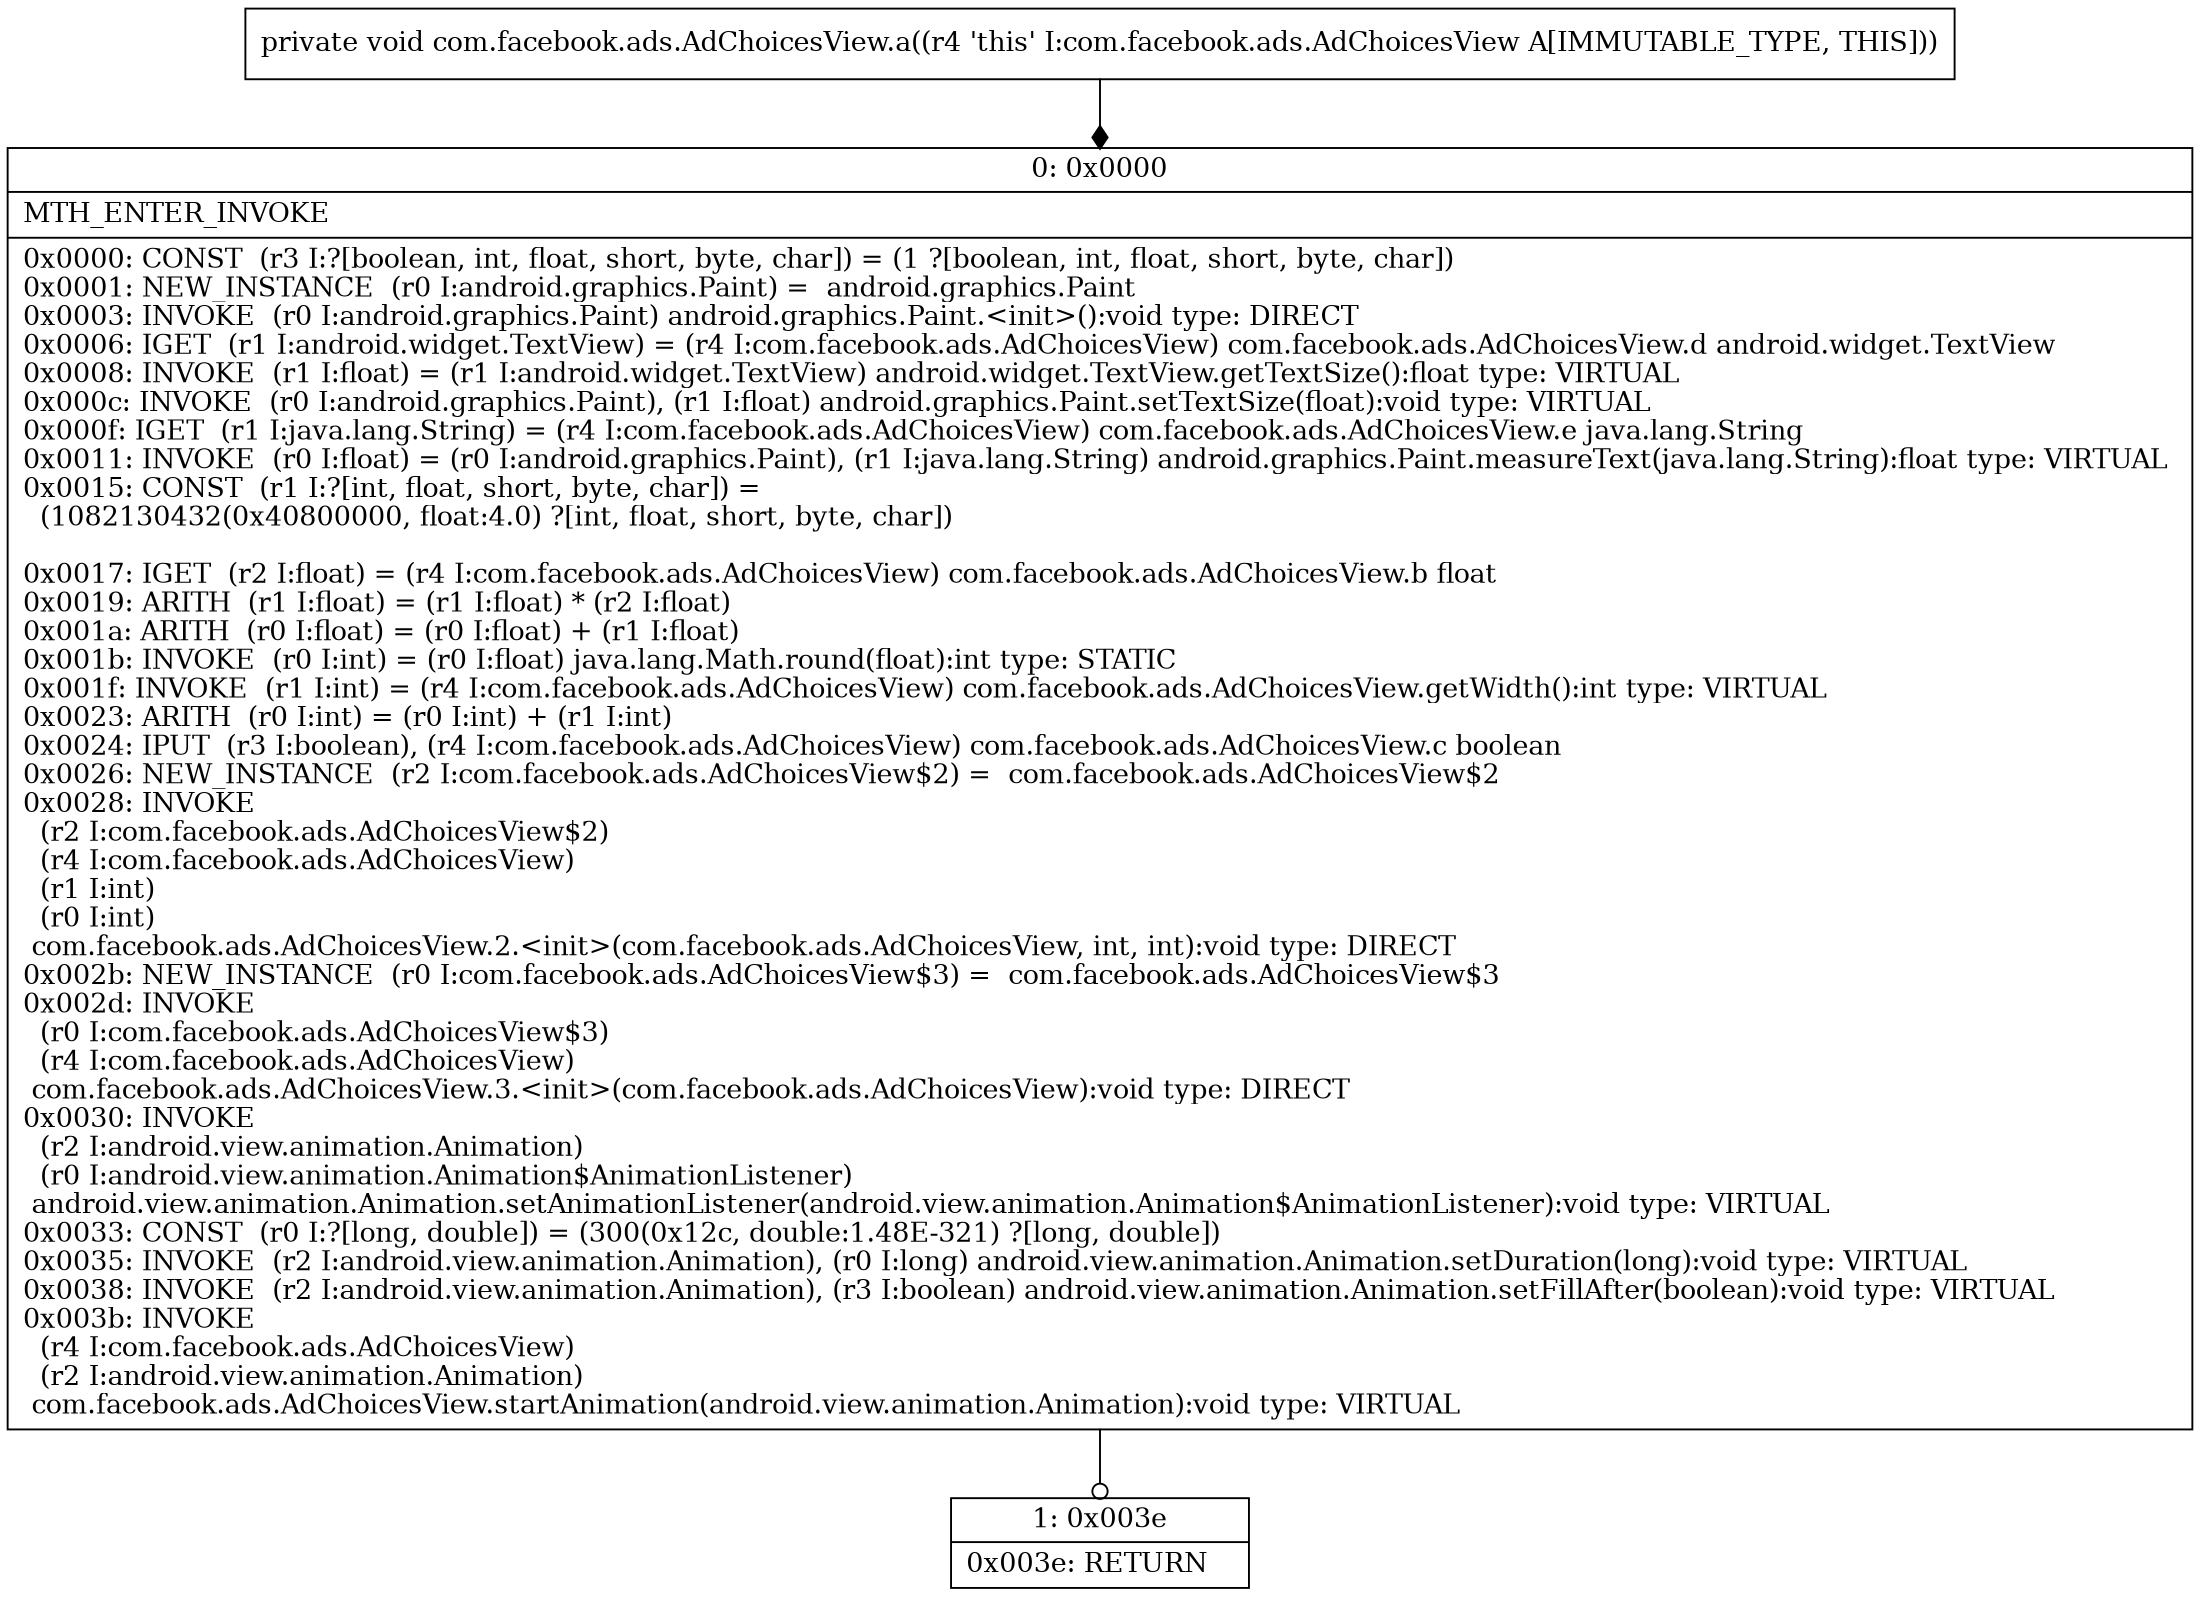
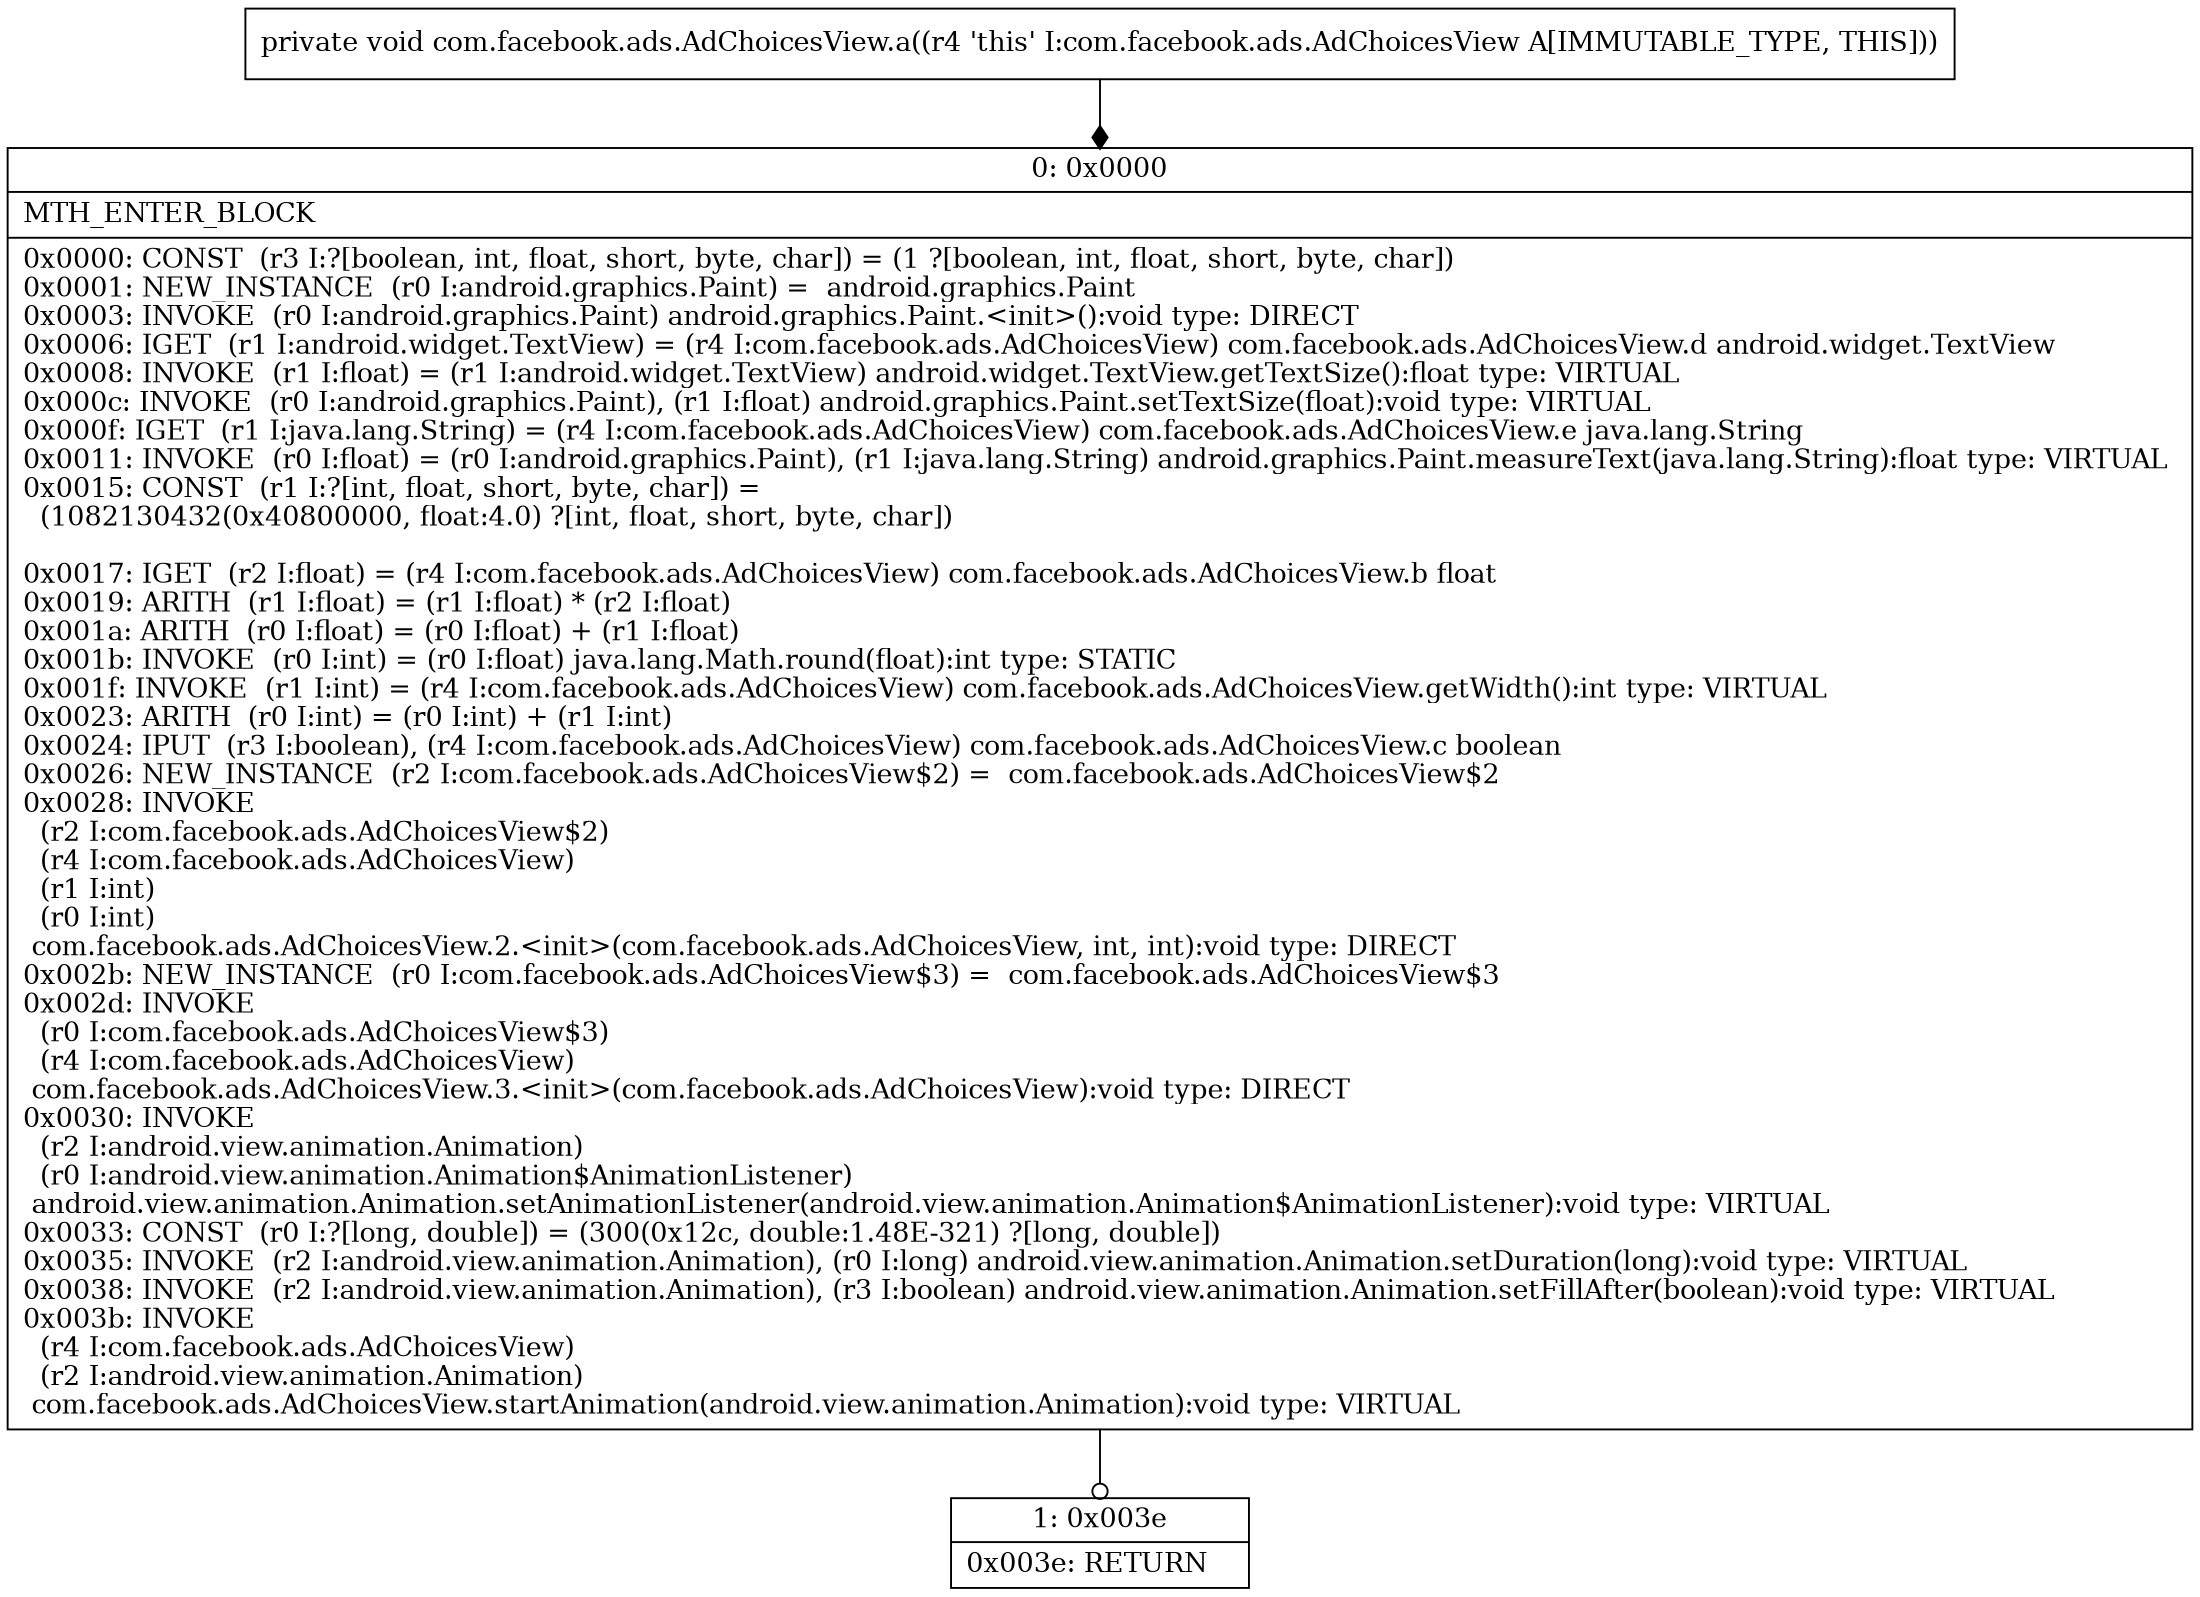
(177, 214) -> (170, 214)
